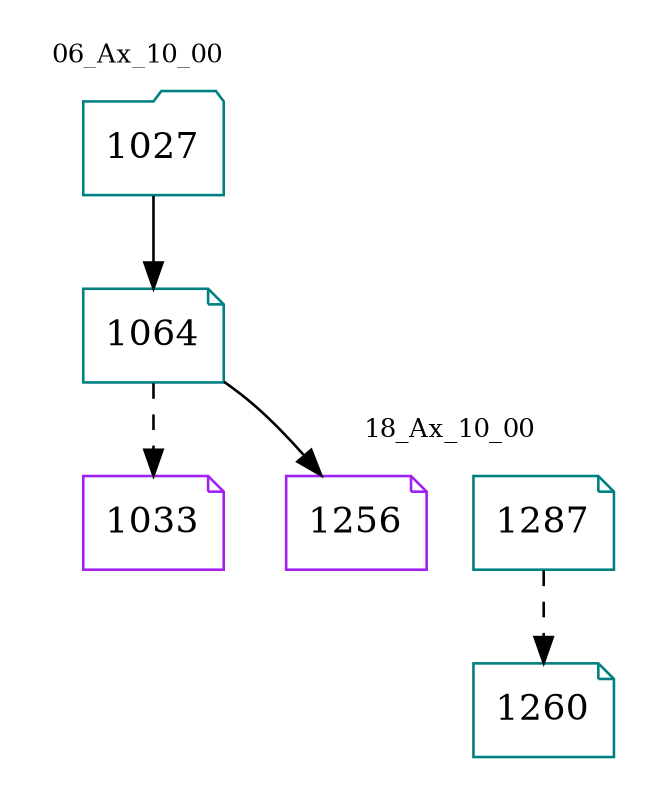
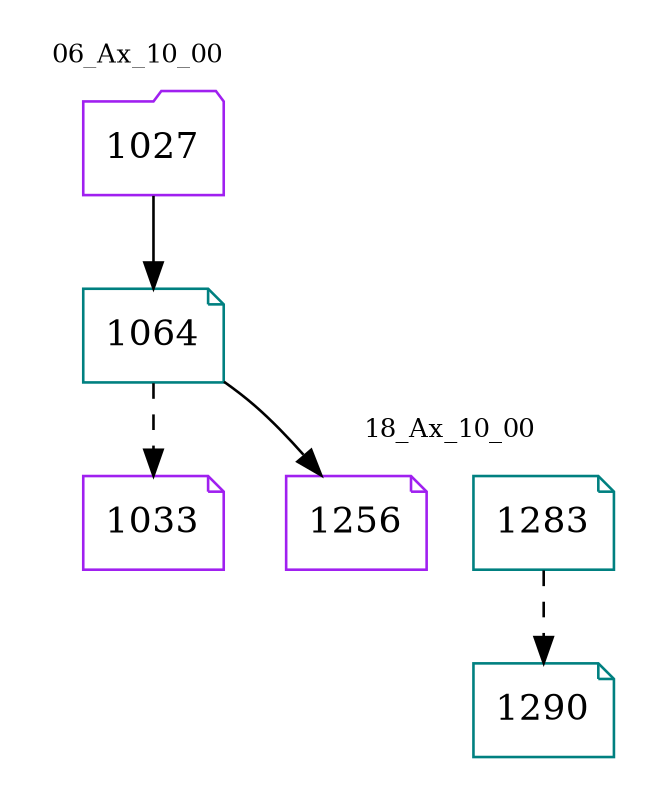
(153, 148) -> (153, 148)
(544, 523) -> (544, 523)
(544, 710) -> (544, 710)
